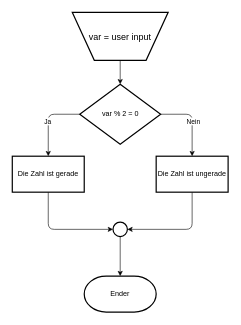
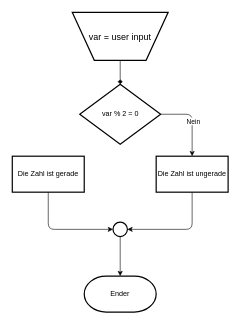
(120, 78) -> (120, 78)
(49, 117) -> none
